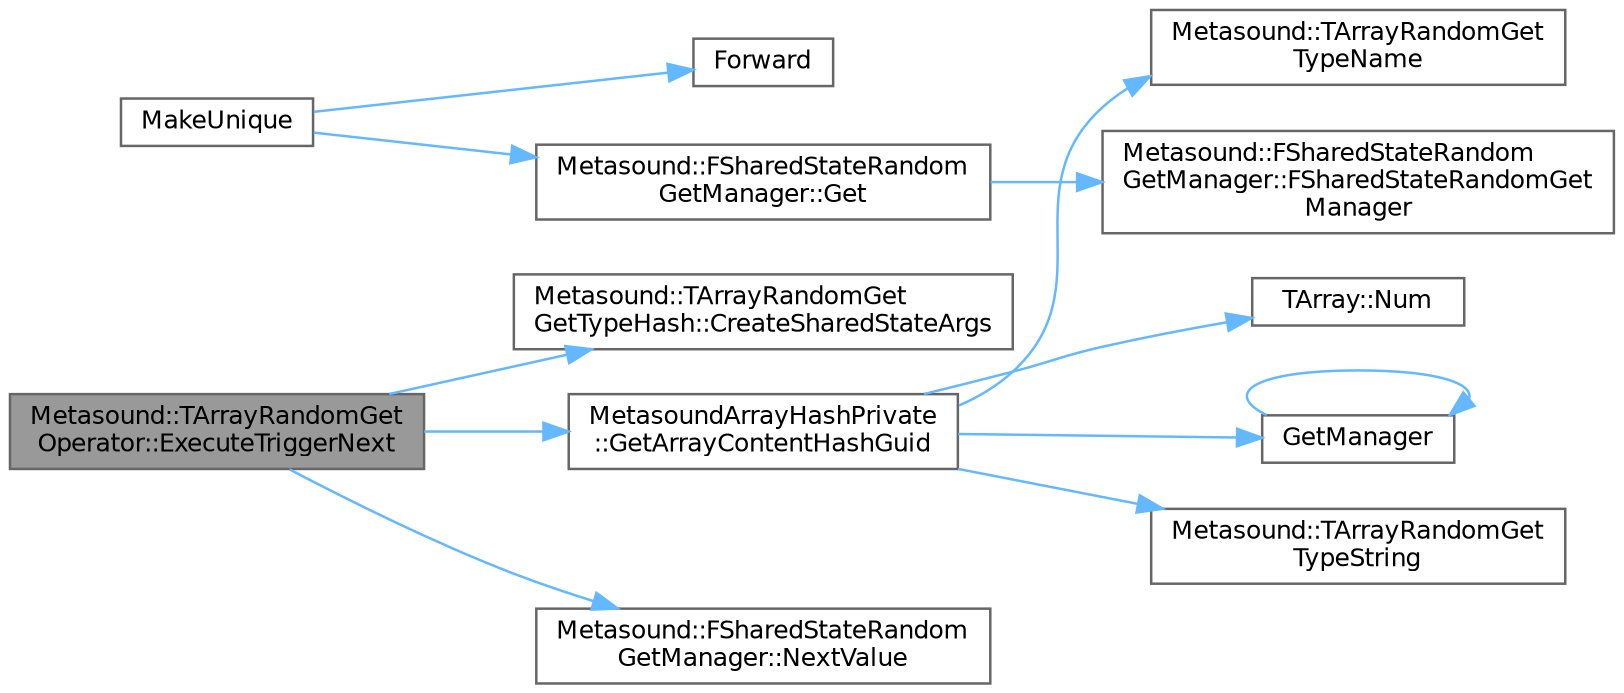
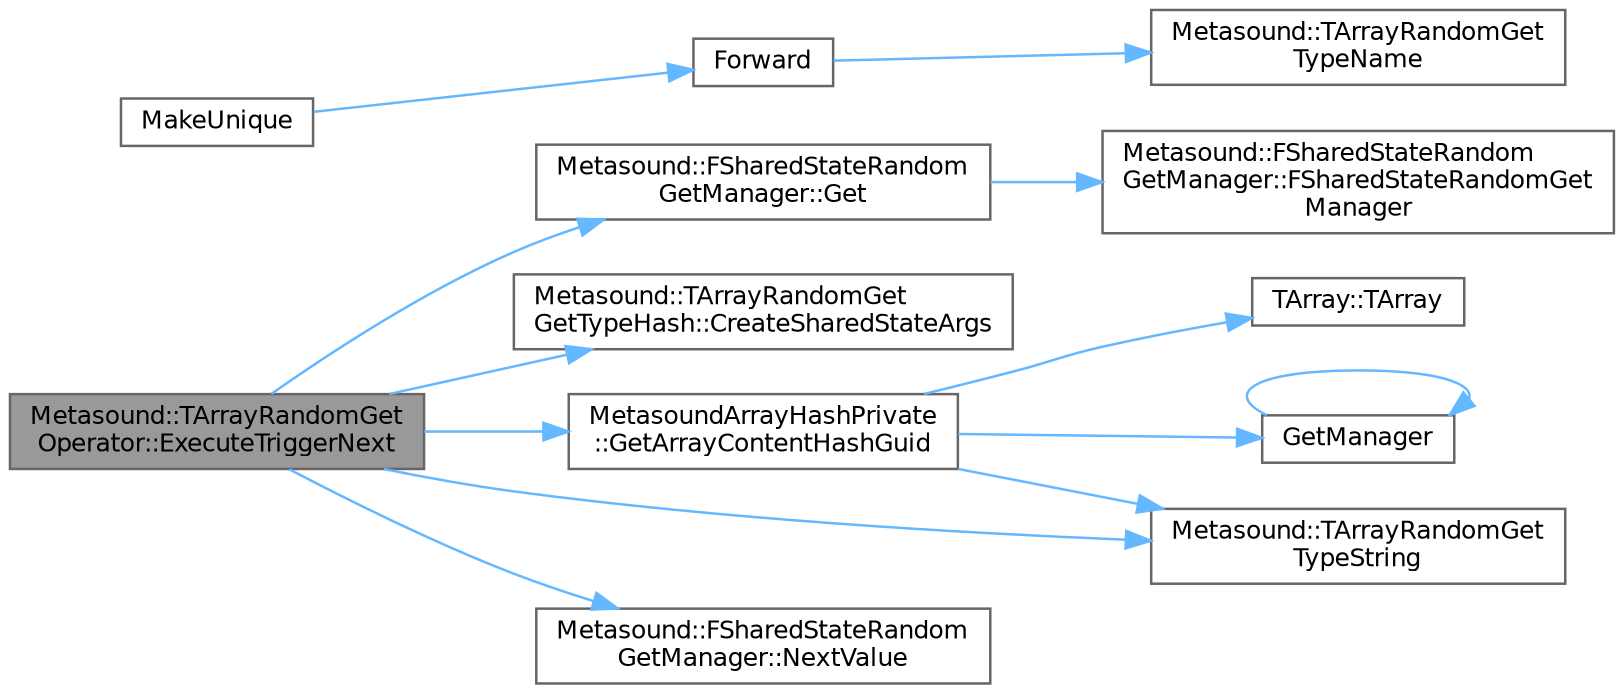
(412, 144) -> (420, 300)
(1057, 255) -> (980, 57)
(1358, 302) -> (1358, 302)
none -> (753, 517)
